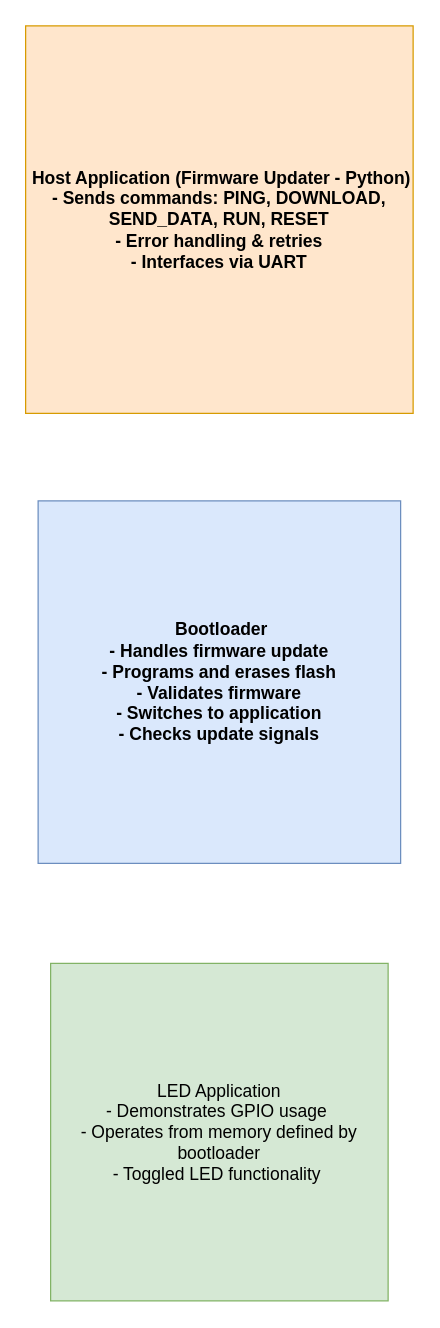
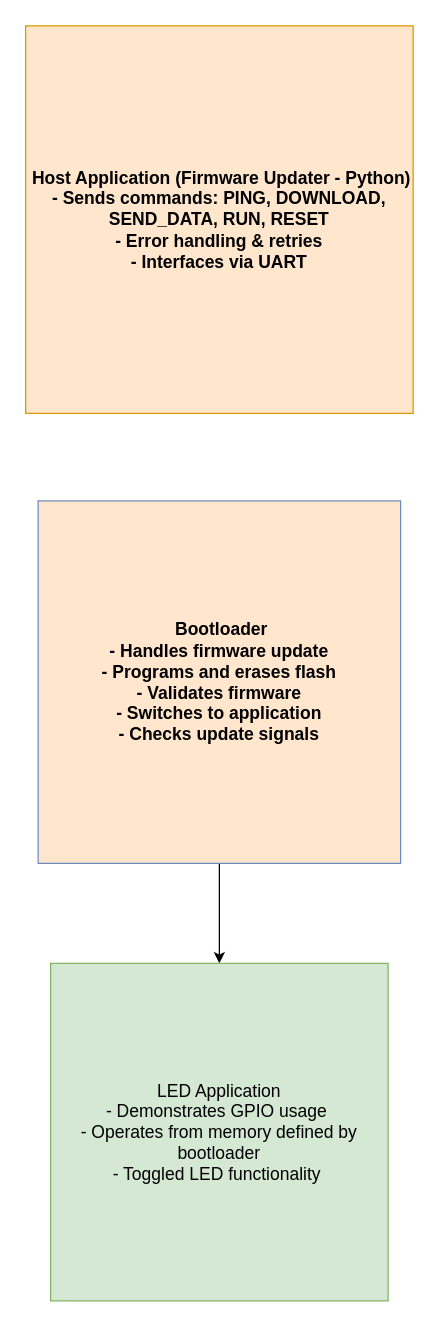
(219, 682) -> (219, 682)
none -> (219, 909)
